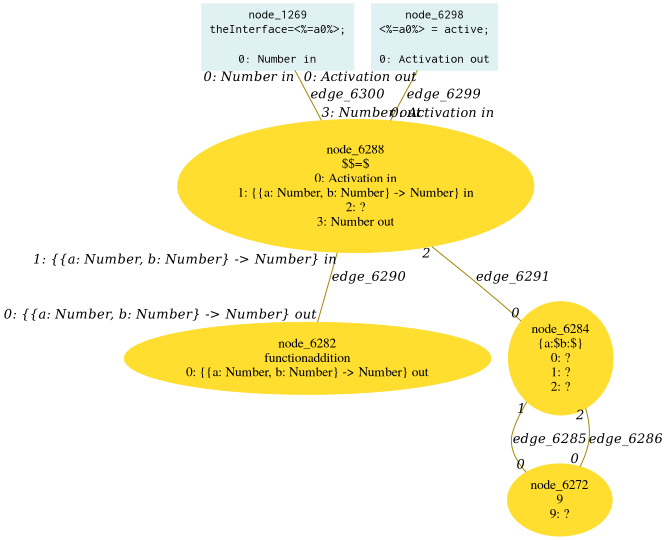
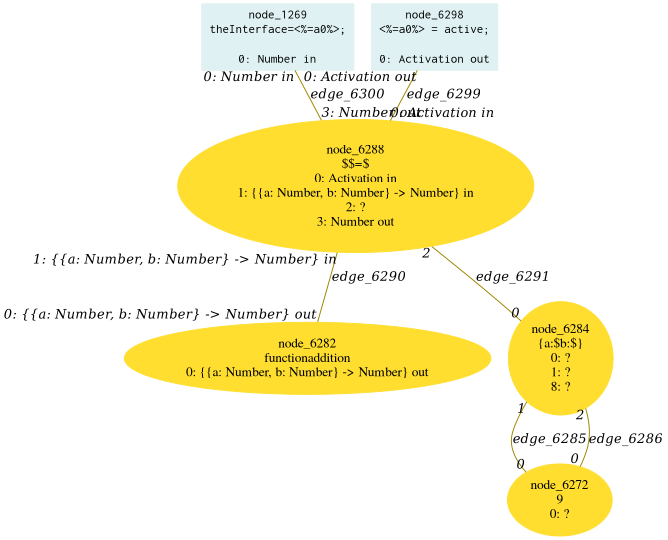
(561, 358) -> (561, 358)
(560, 500) -> (560, 500)
